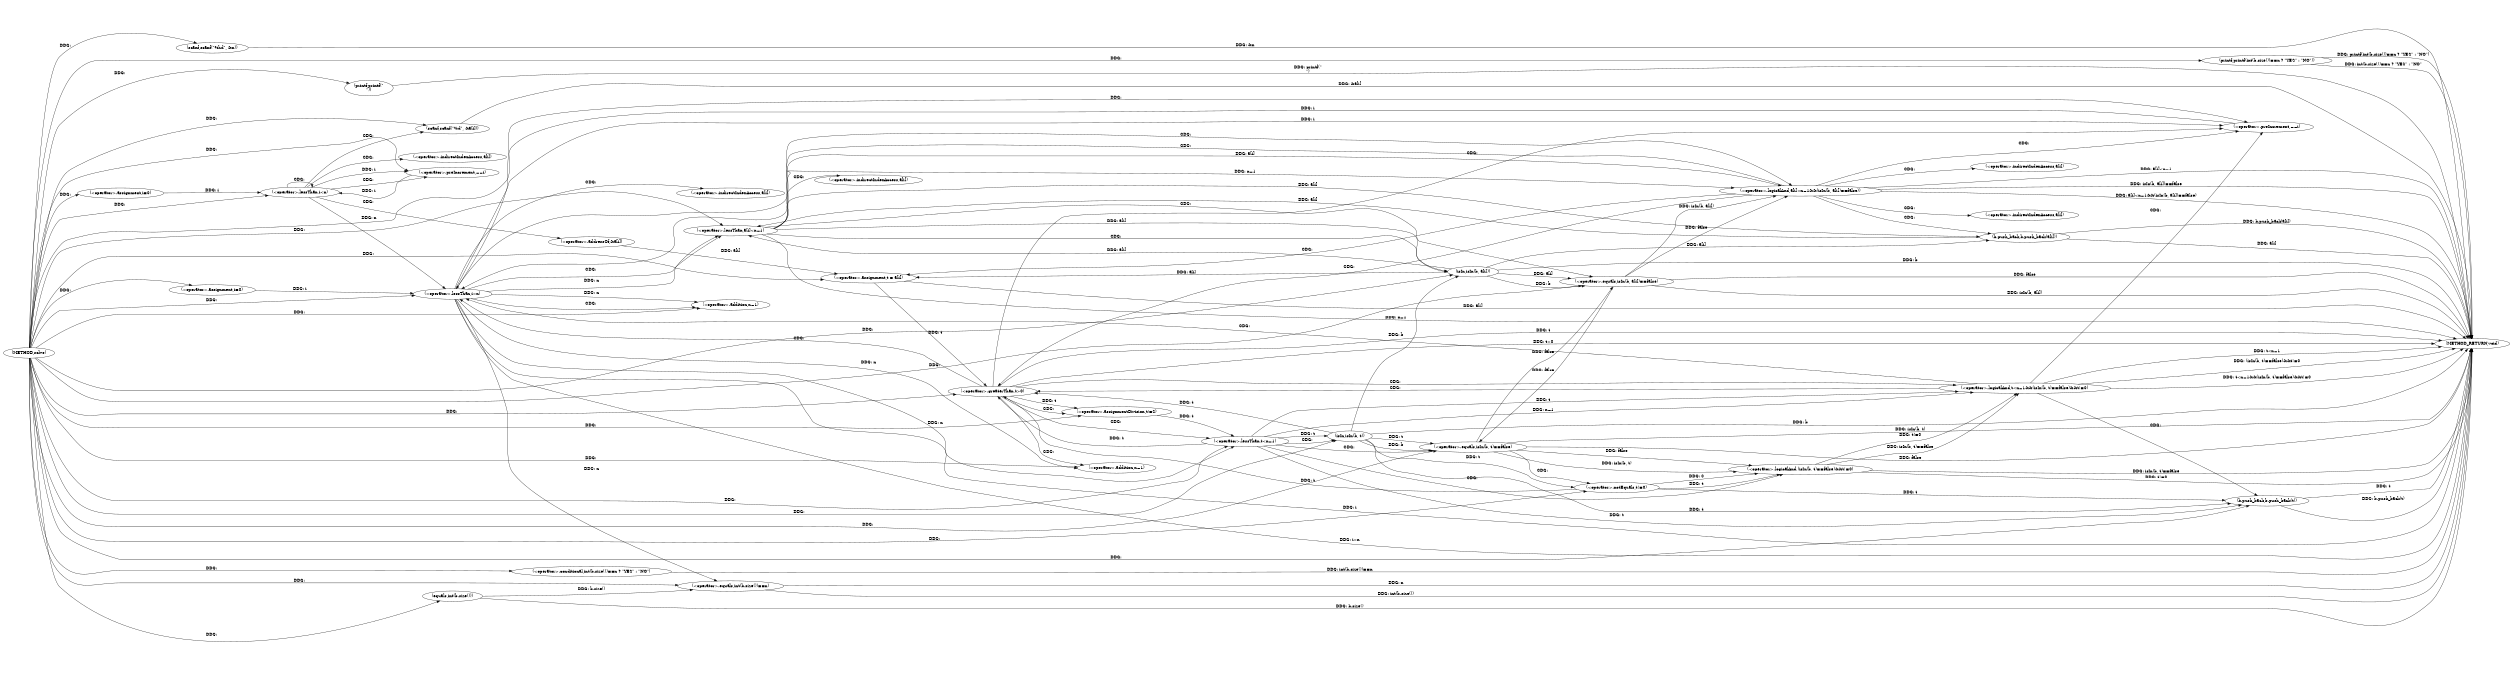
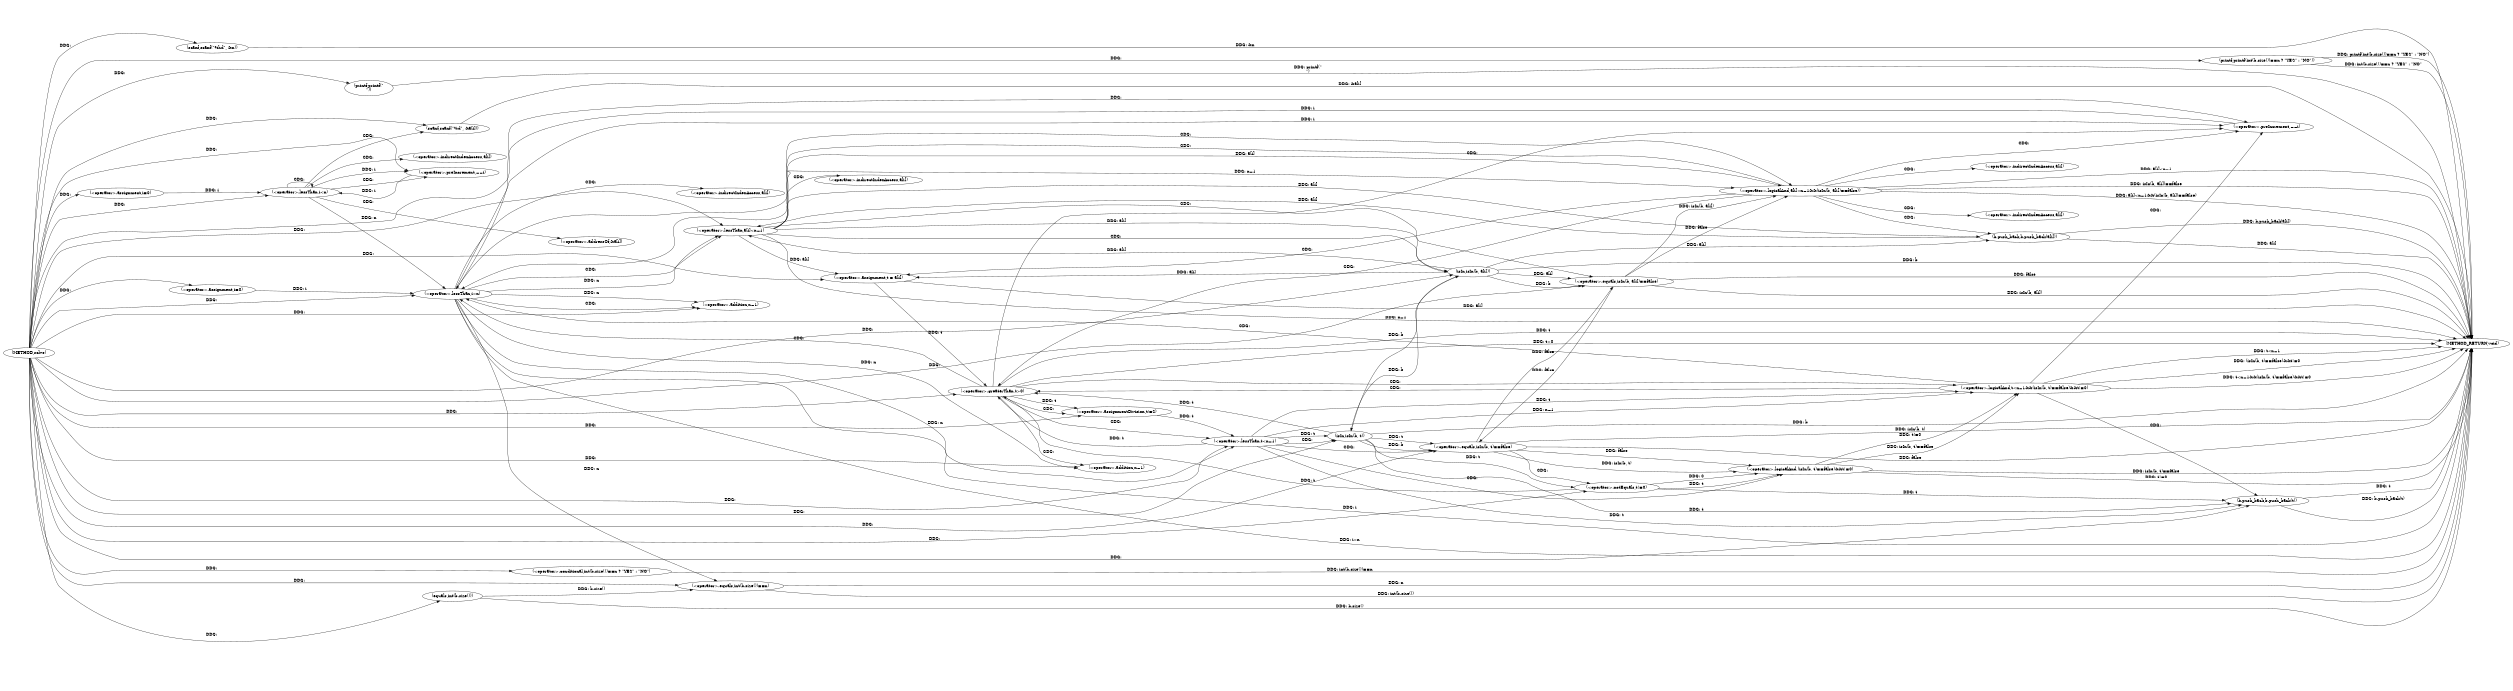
(728, 260) -> (785, 260)
none -> (1418, 361)
